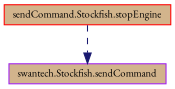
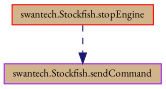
(87, 15) -> (83, 15)
